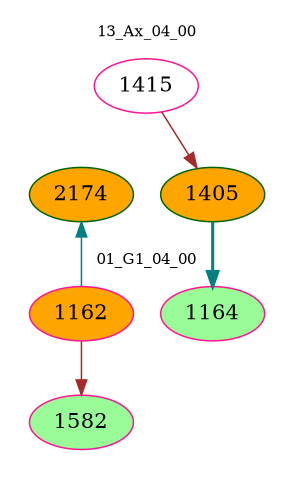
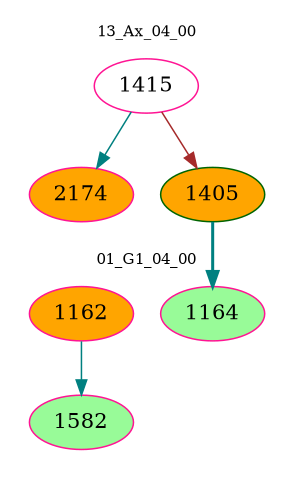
(81, 195) -> (81, 195)
(81, 262) -> (118, 133)
(81, 361) -> (81, 361)
